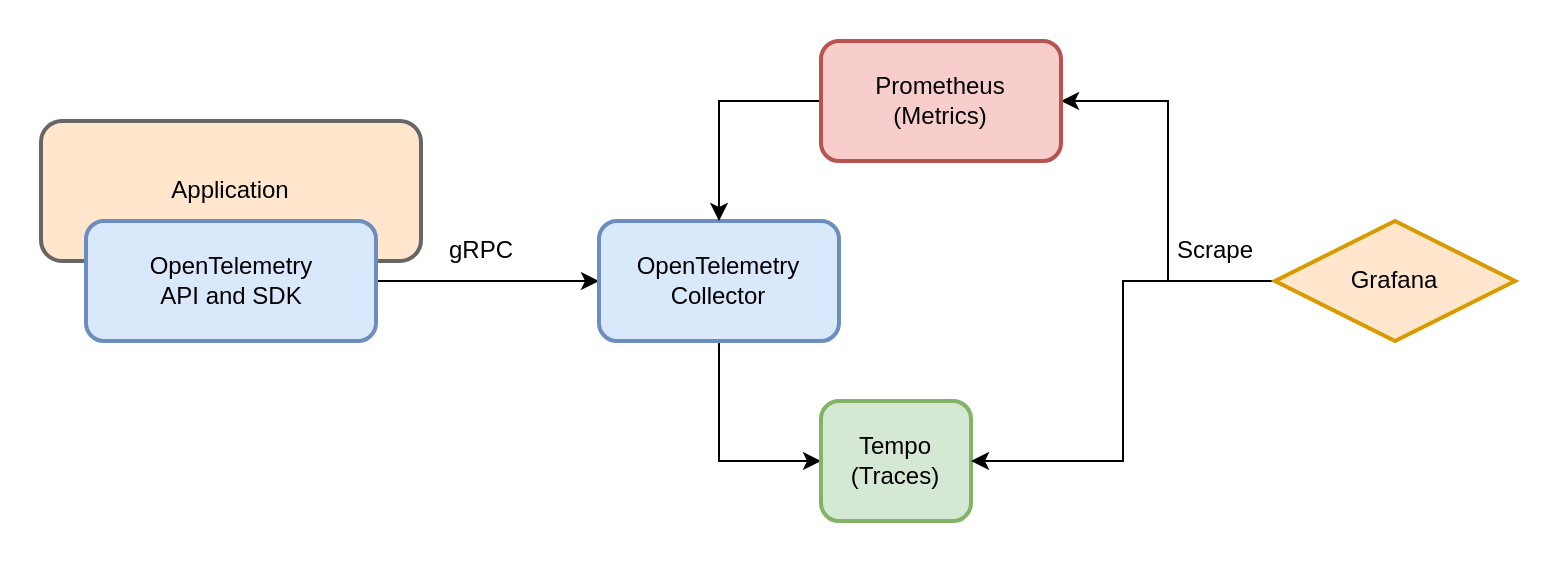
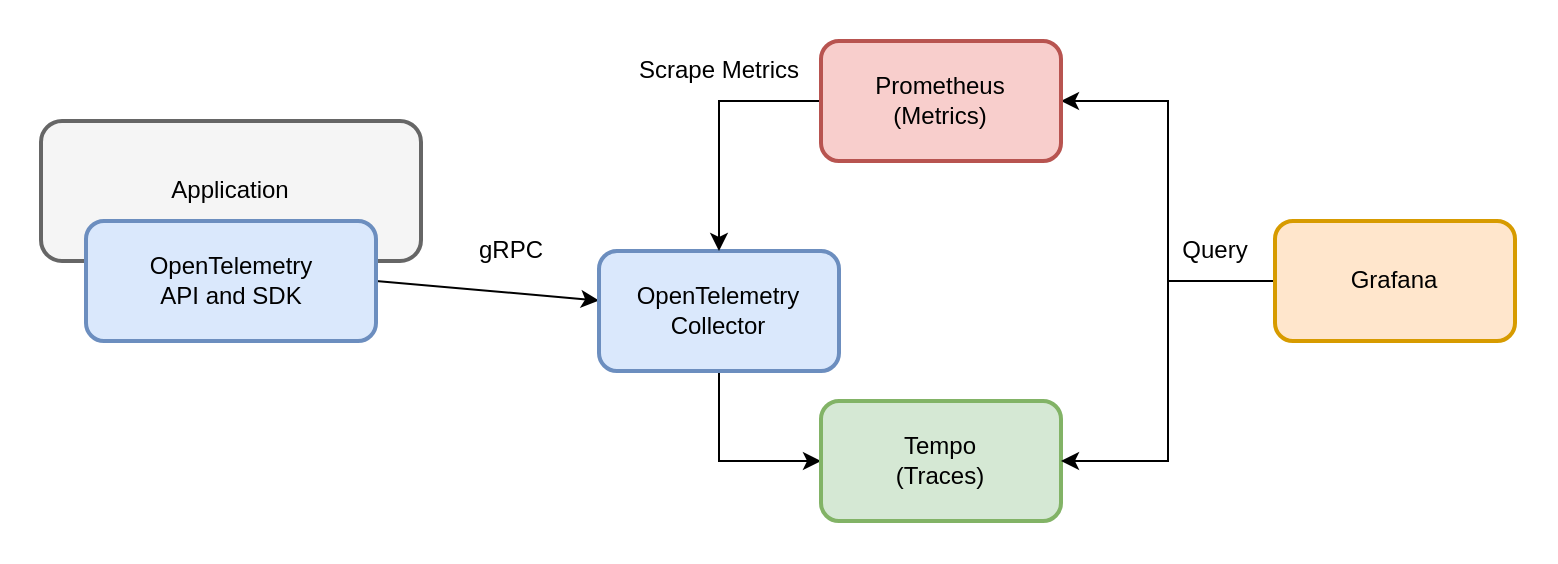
none -> (719, 71)
(231, 191) -> (231, 191)
(481, 251) -> (511, 251)
(1216, 251) -> (1216, 251)
(719, 281) -> (719, 311)
(1395, 281) -> (1395, 281)
(896, 461) -> (941, 461)
